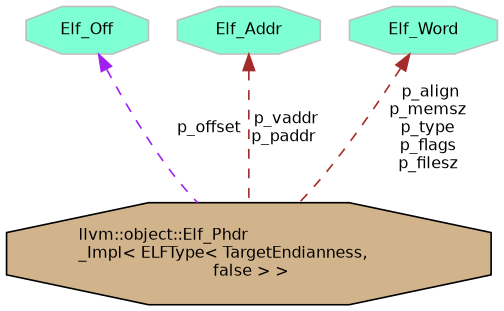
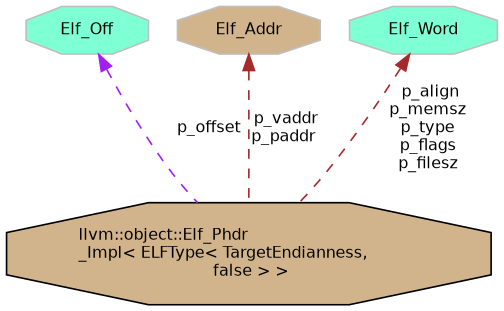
(249, 30) -> (249, 30)
